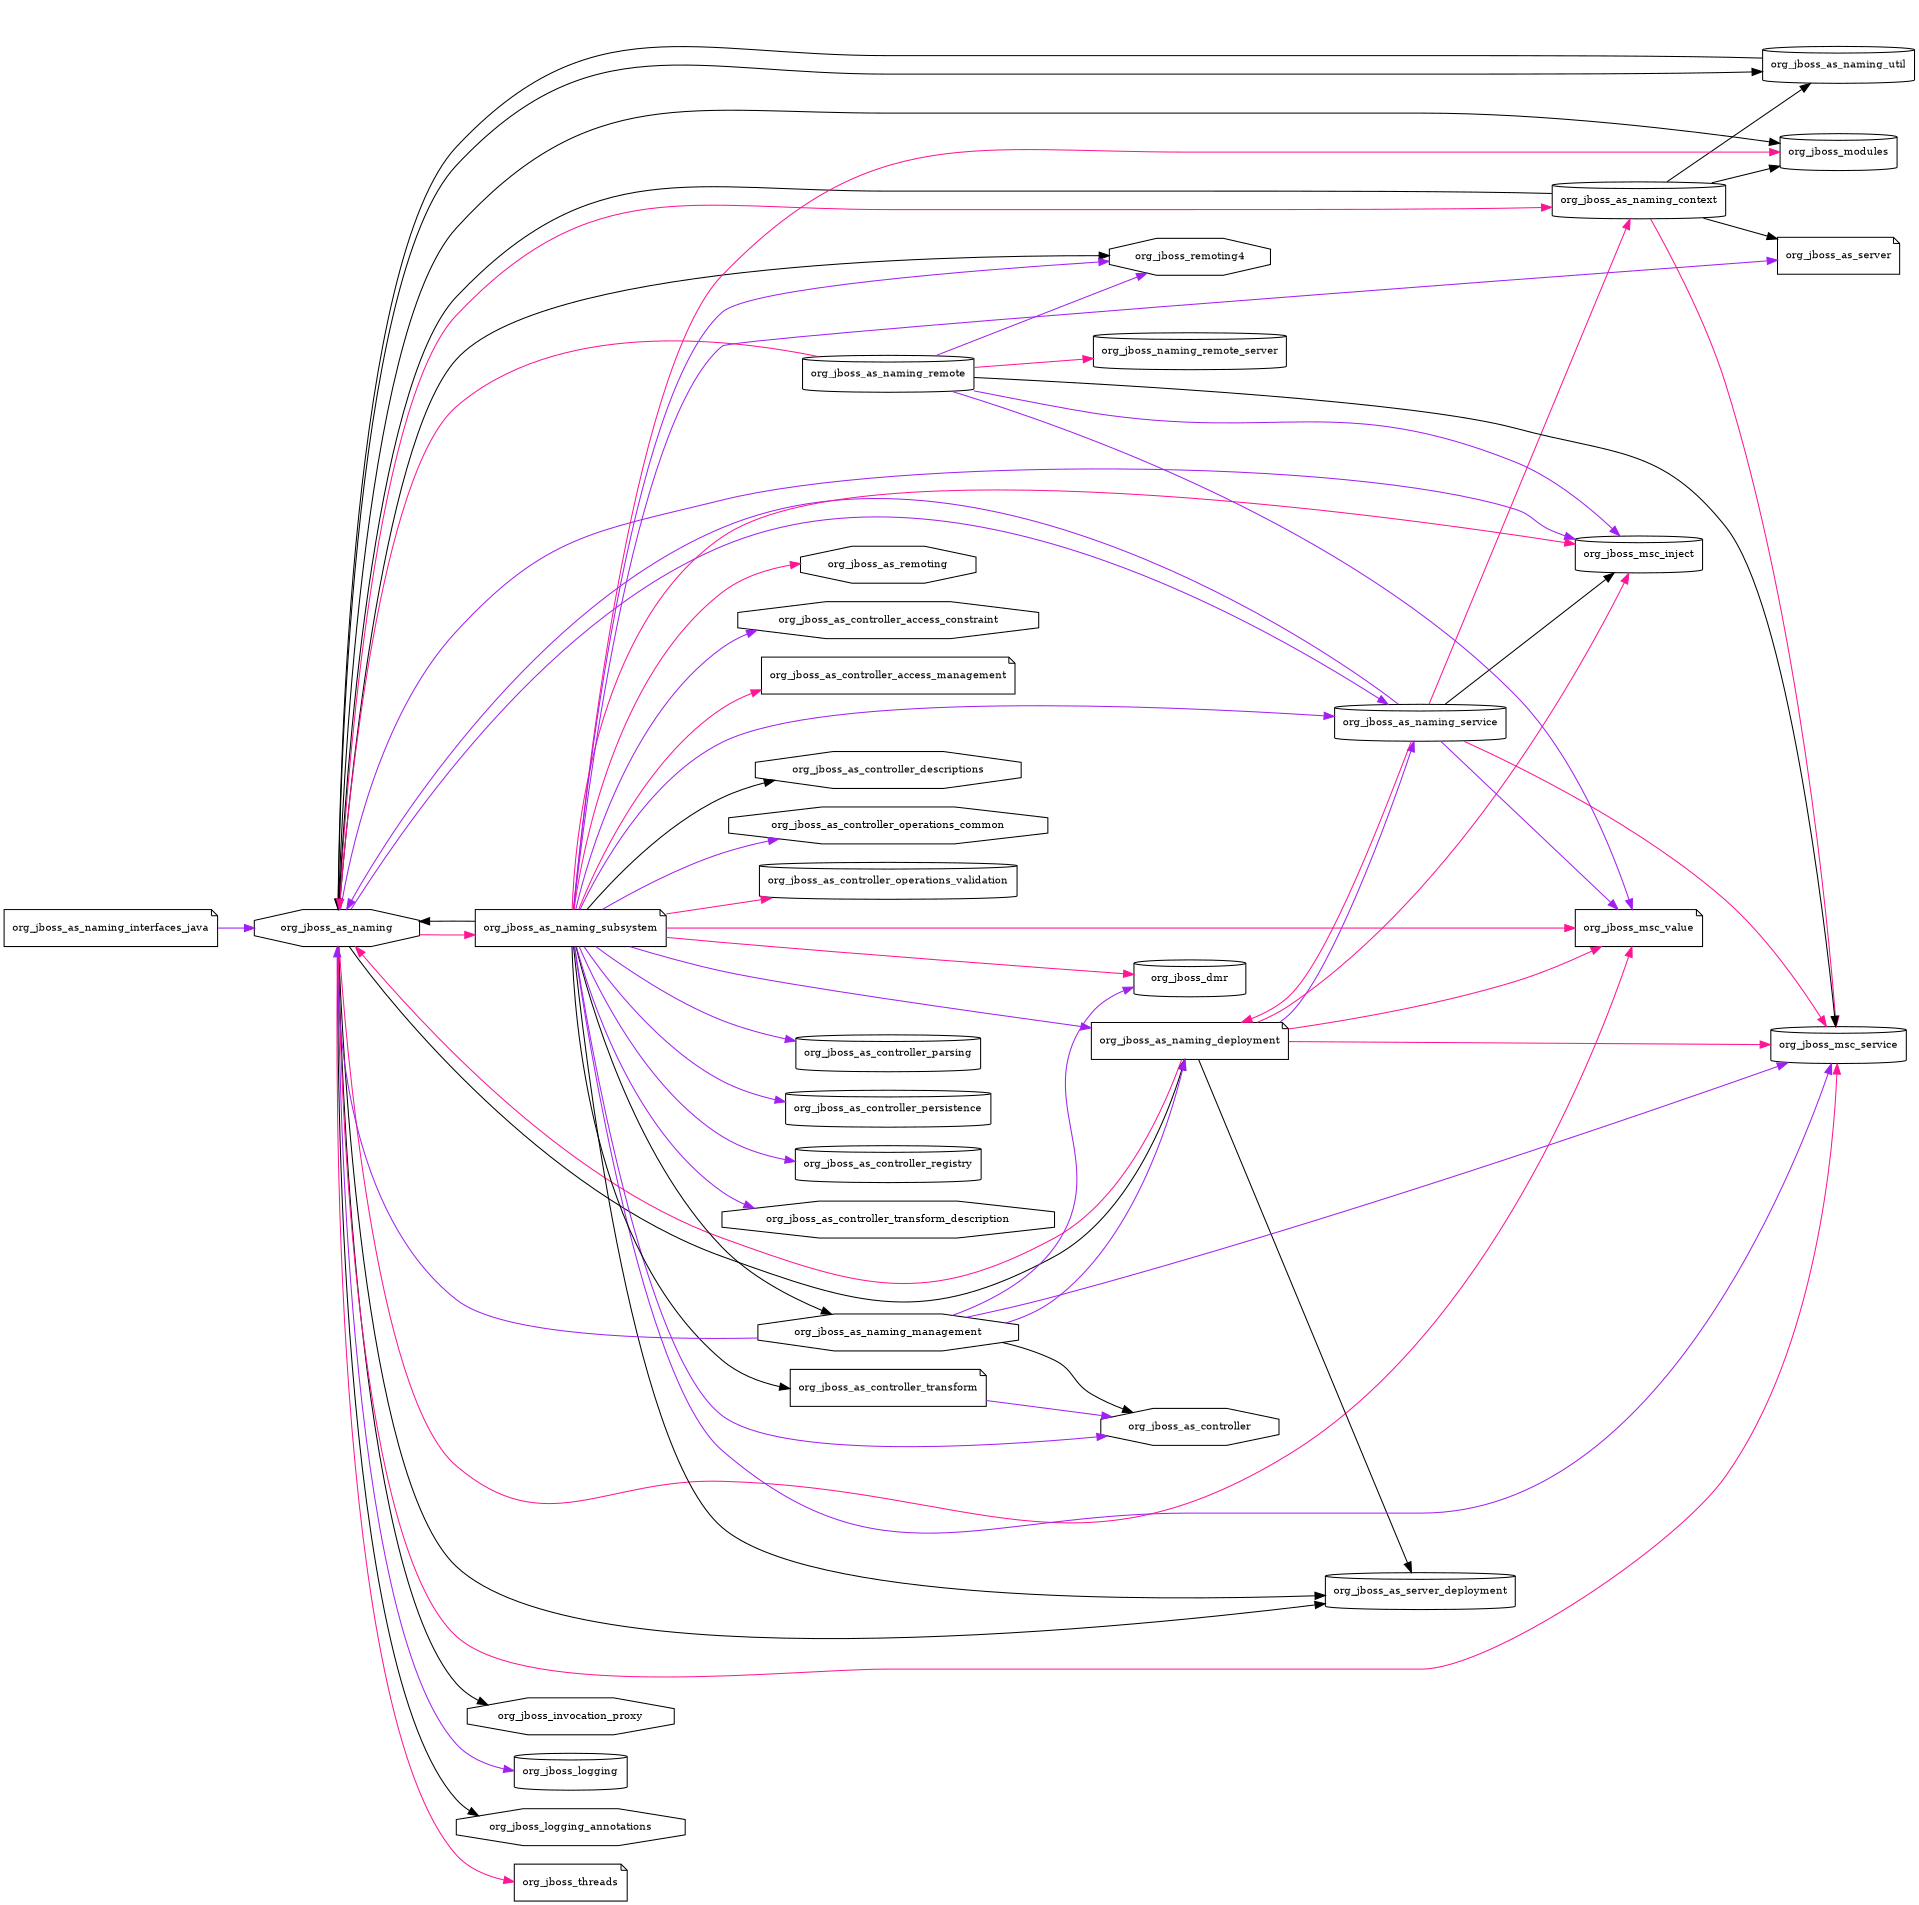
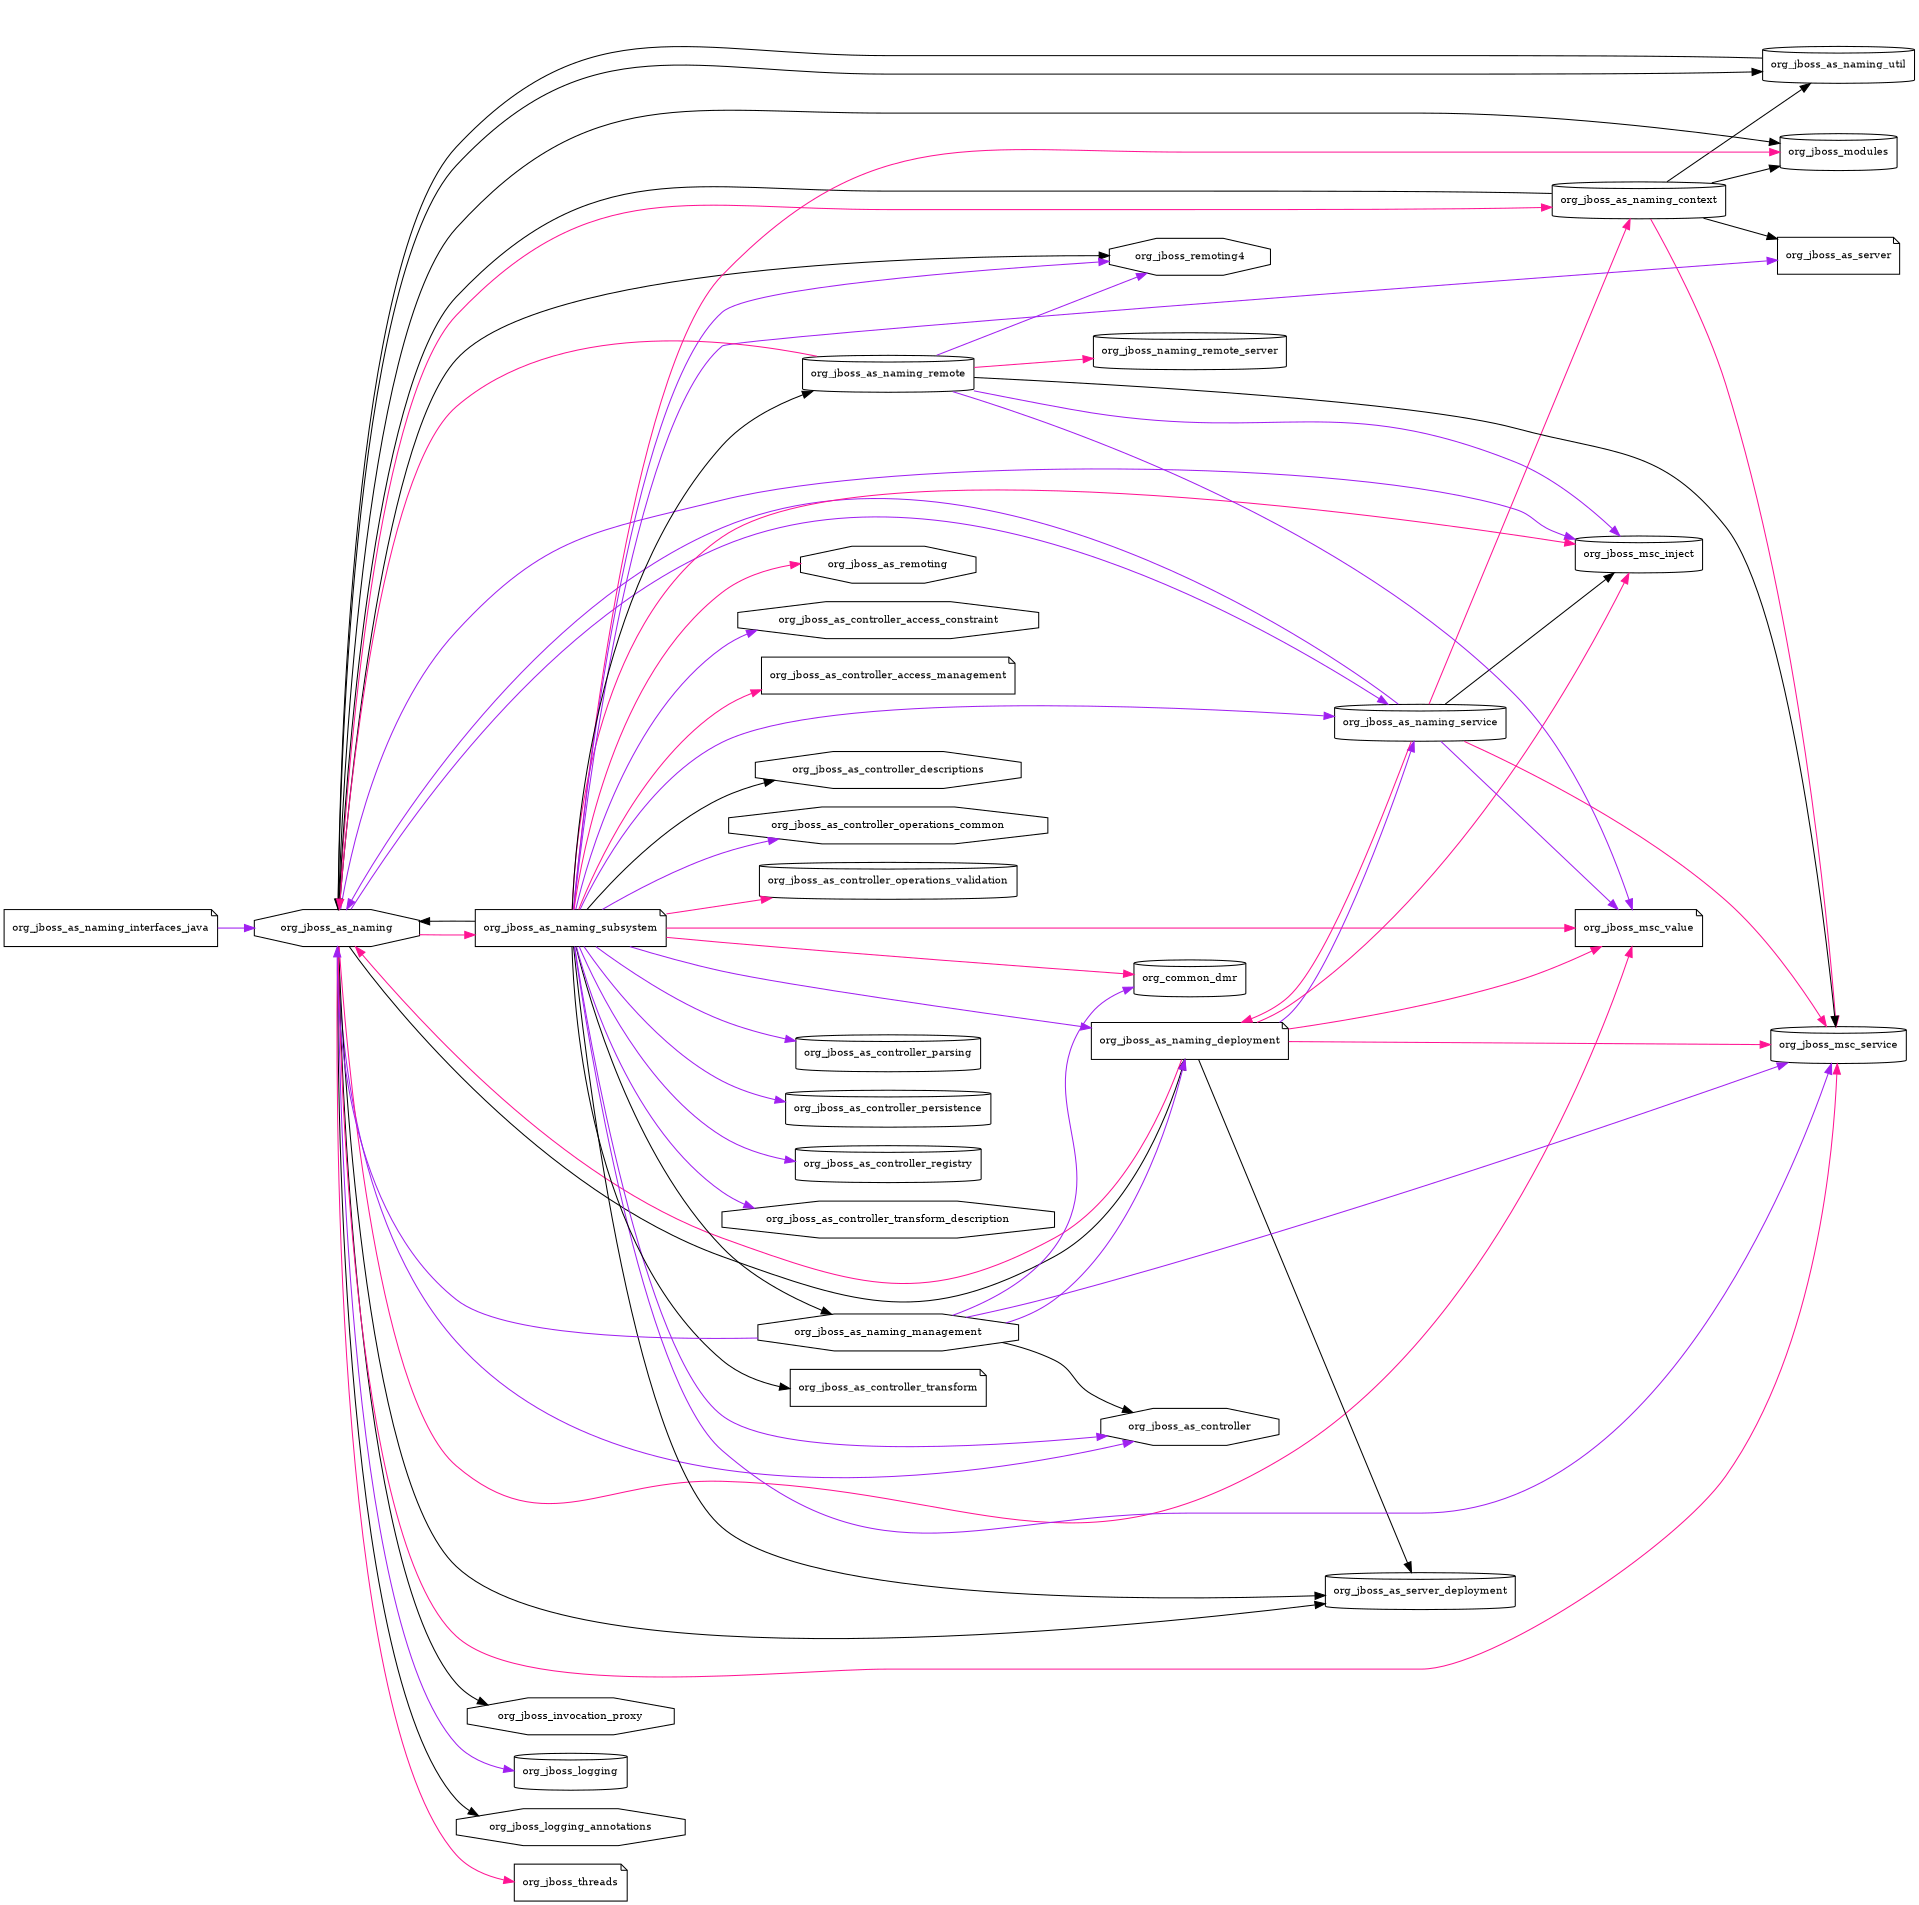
none -> (626, 619)
(1190, 978) -> (1190, 978)
(1044, 1408) -> (572, 1423)
